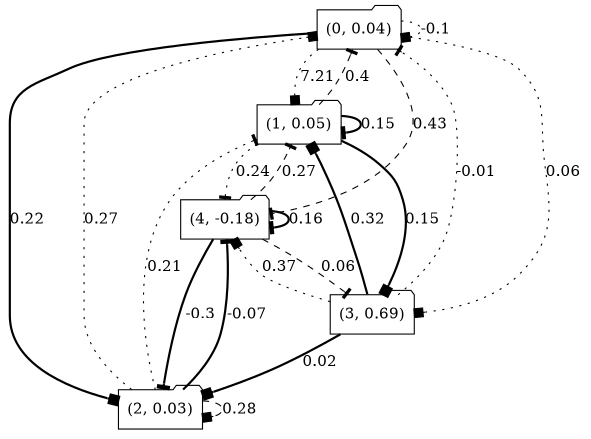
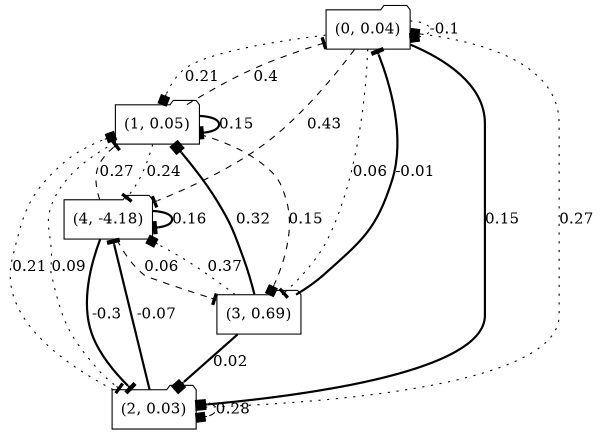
(318, 77) -> (202, 77)
(545, 163) -> (349, 179)
(457, 172) -> (388, 192)
(403, 200) -> (282, 187)
(27, 219) -> (502, 219)
(225, 219) -> (108, 219)
(151, 243) -> (11, 268)
none -> (51, 260)
